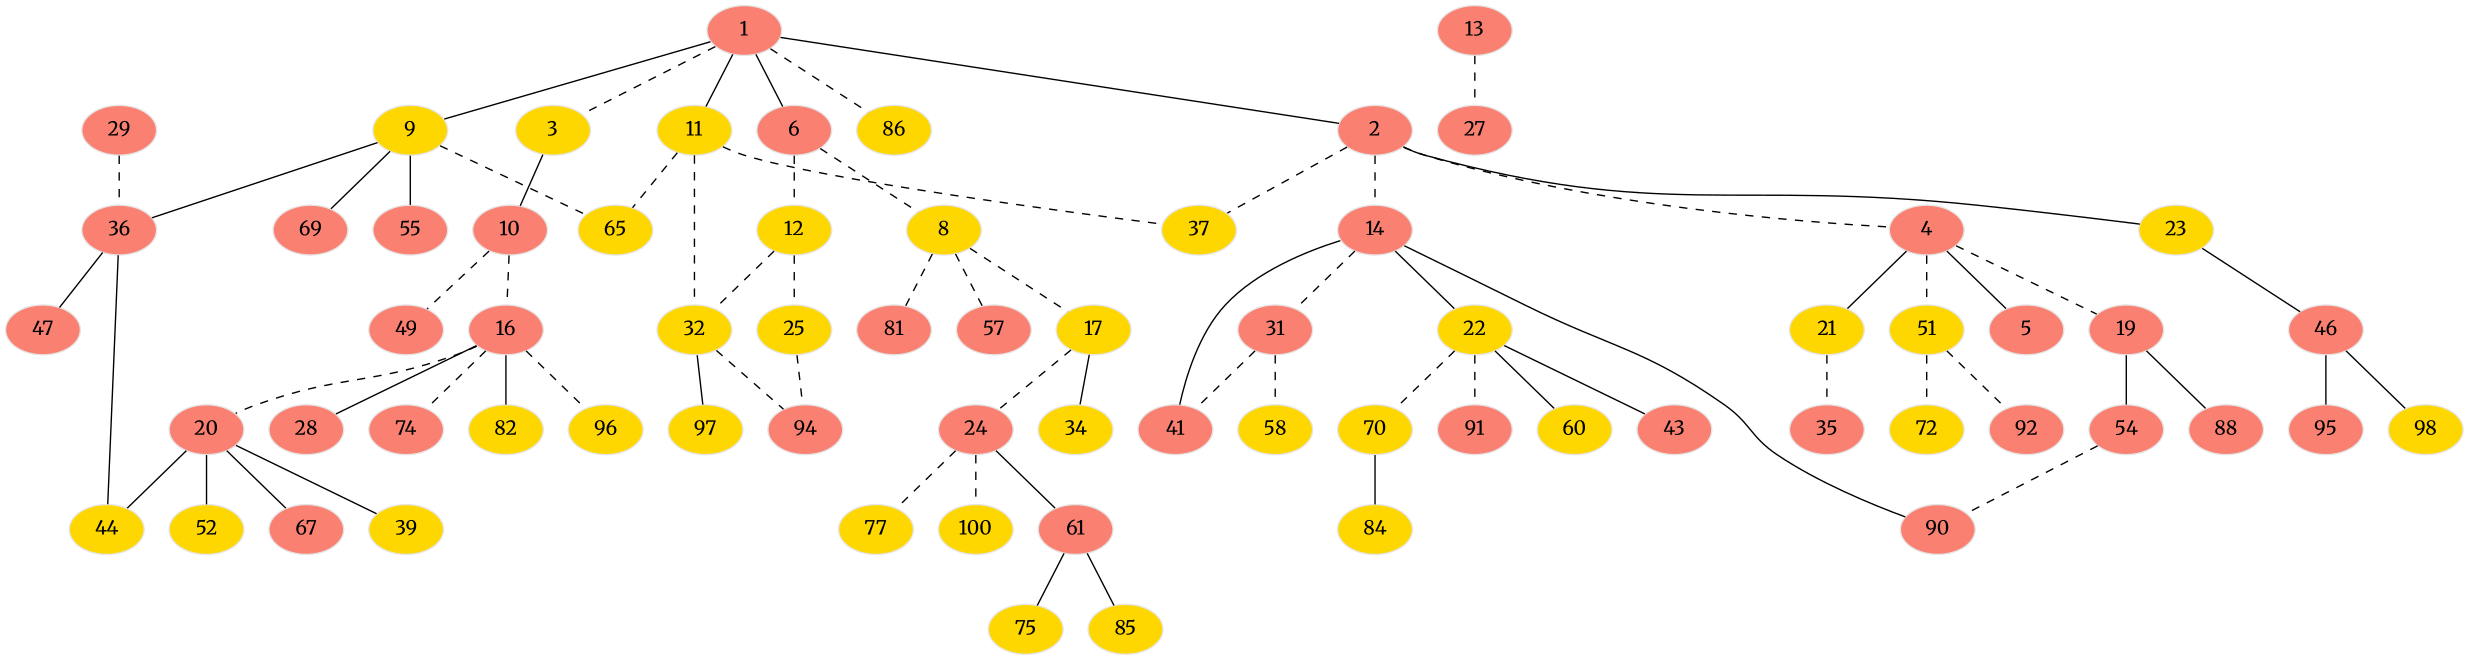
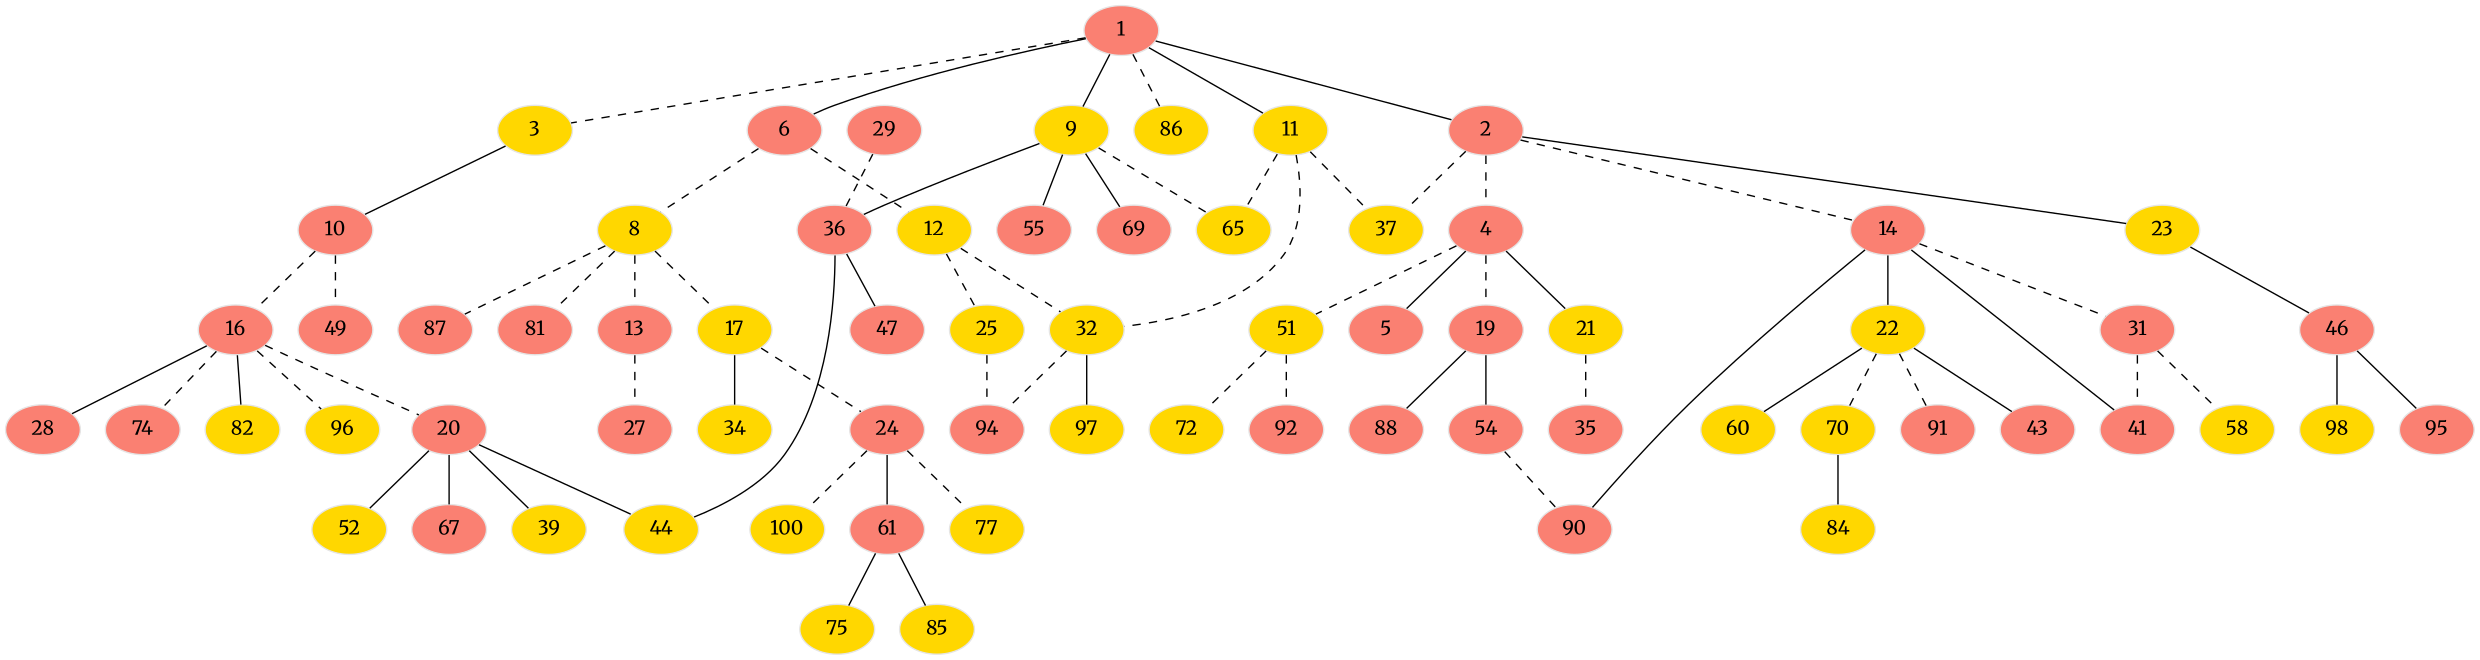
none -> (635, 280)
(994, 330) -> (435, 330)
